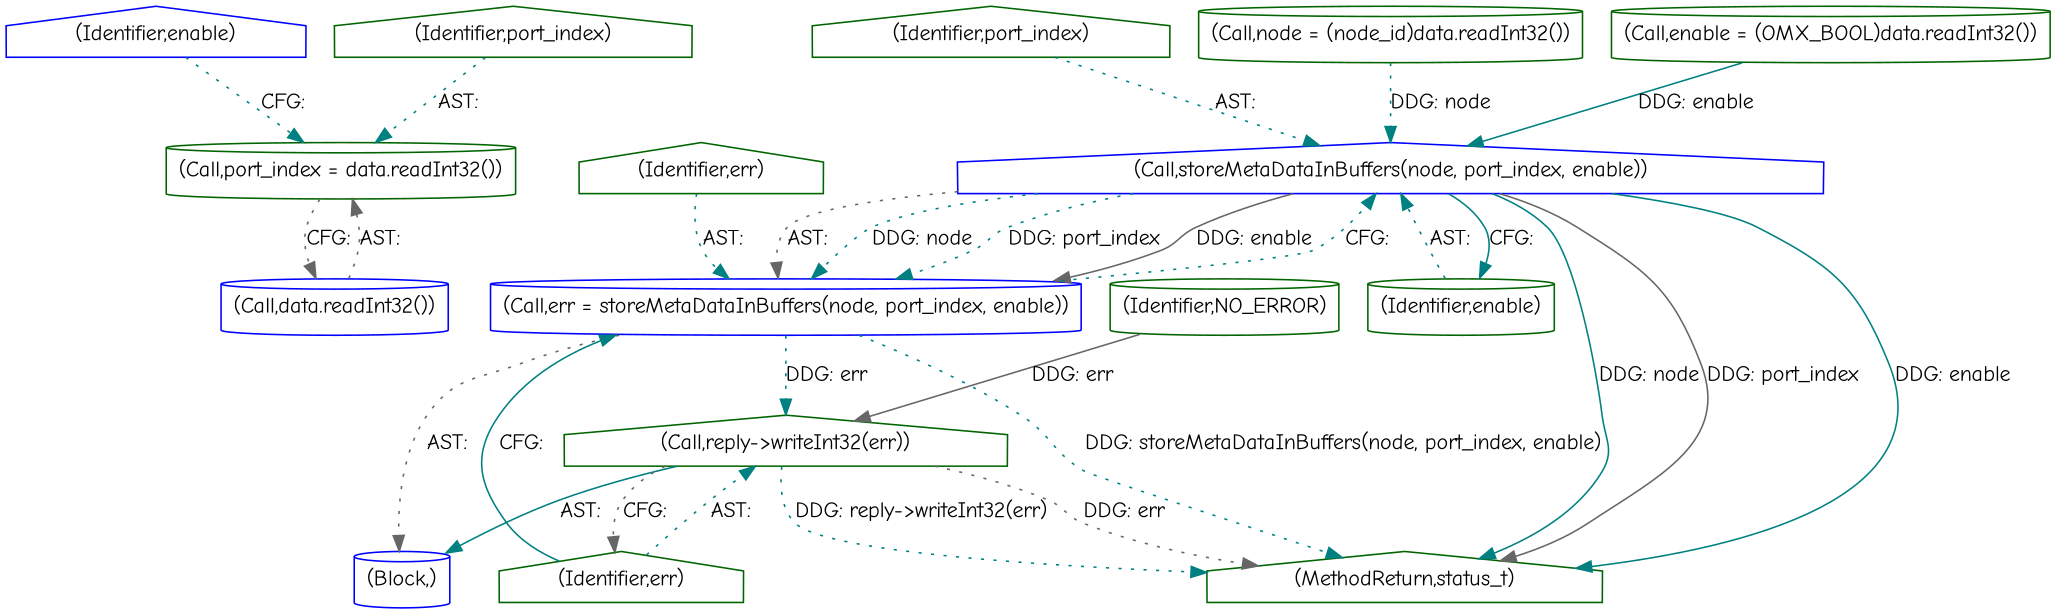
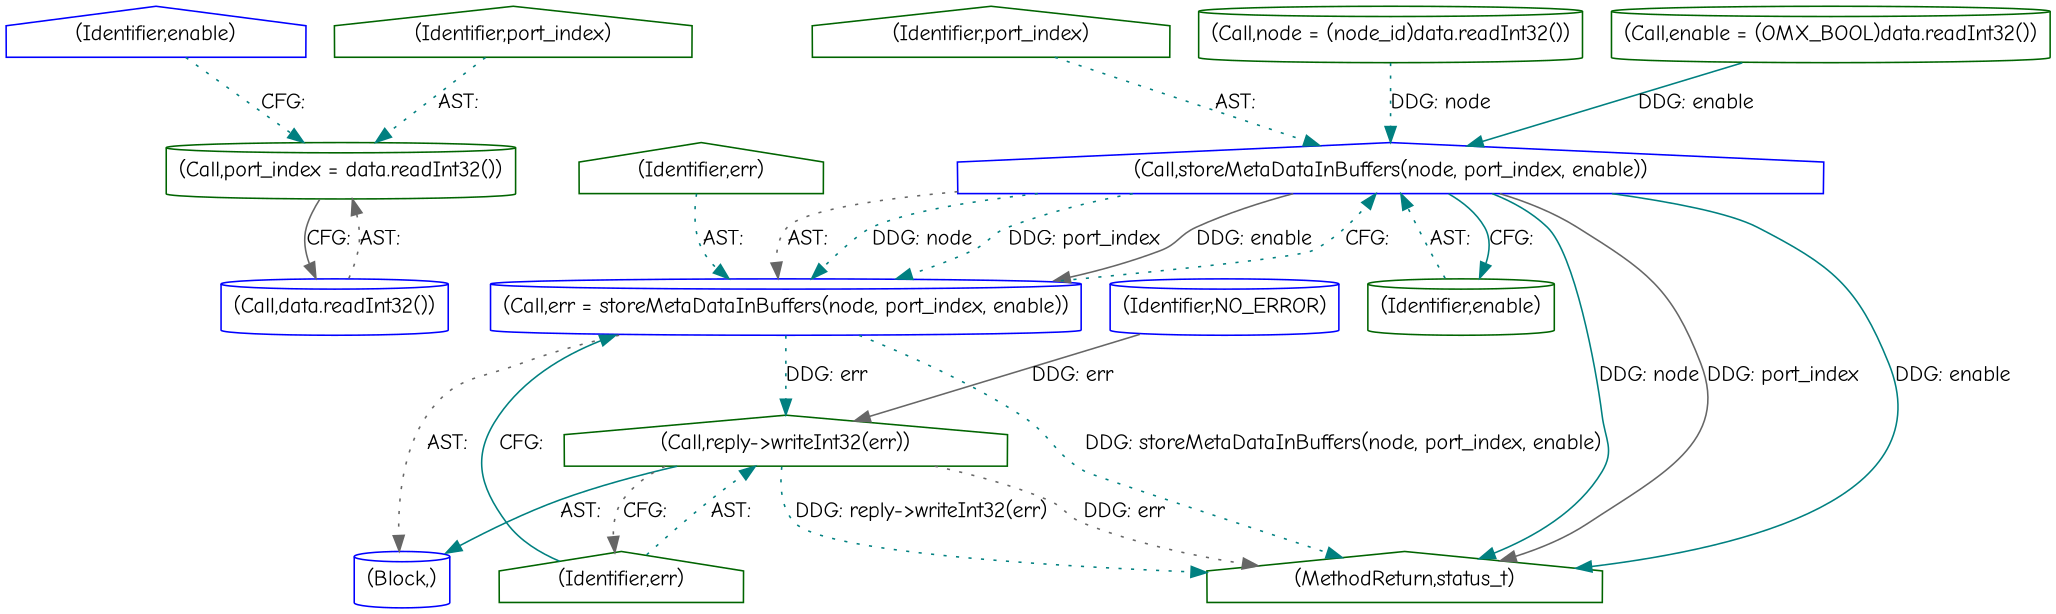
(306, 230) -> (306, 230)
(1225, 307) -> (1225, 307)
